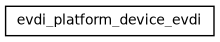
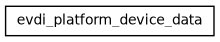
(110, 21) -> (110, 21)
